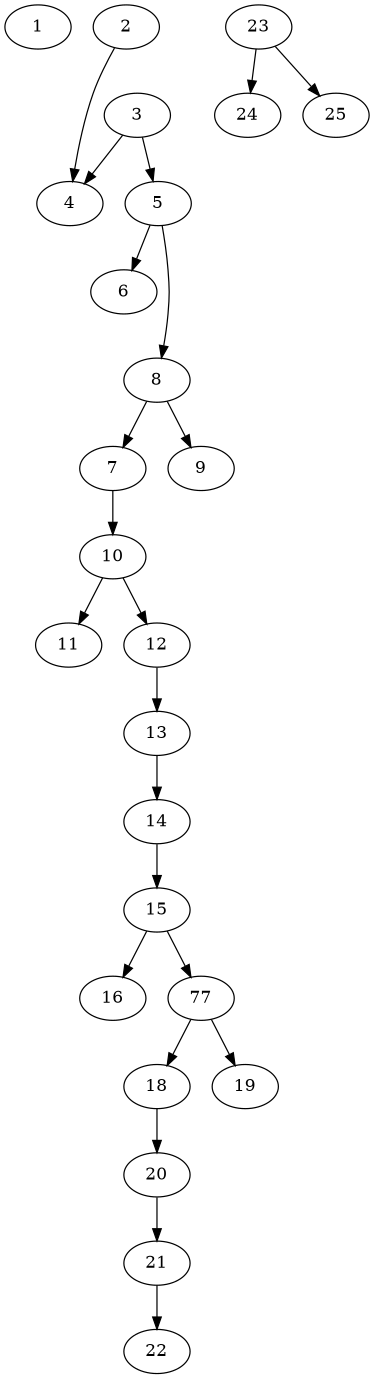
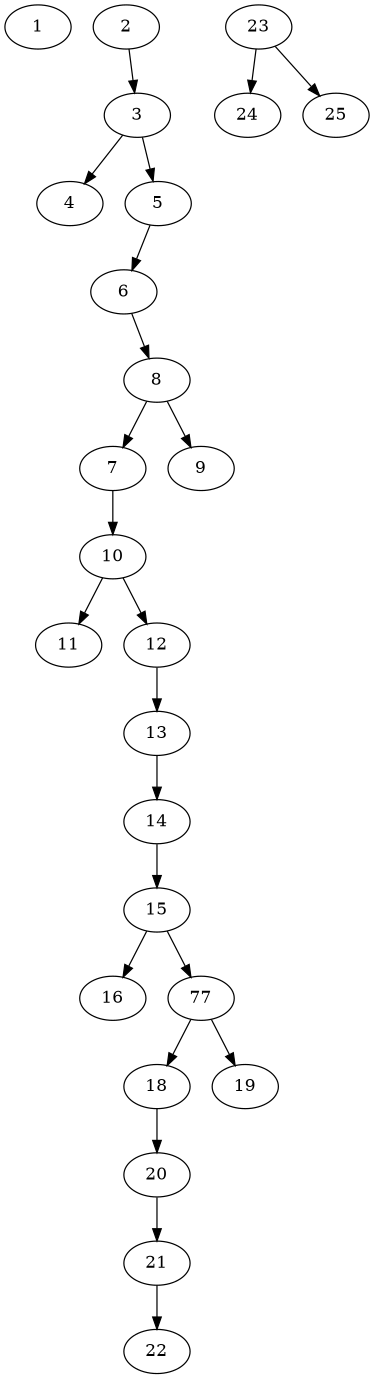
(89, 107) -> (131, 65)
(169, 286) -> (138, 330)
